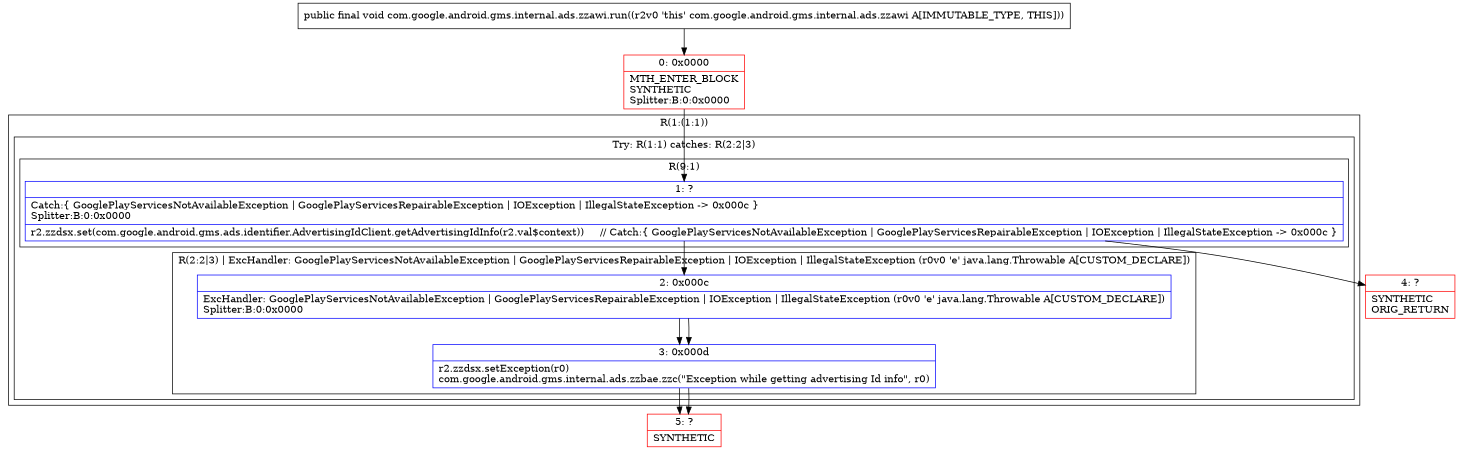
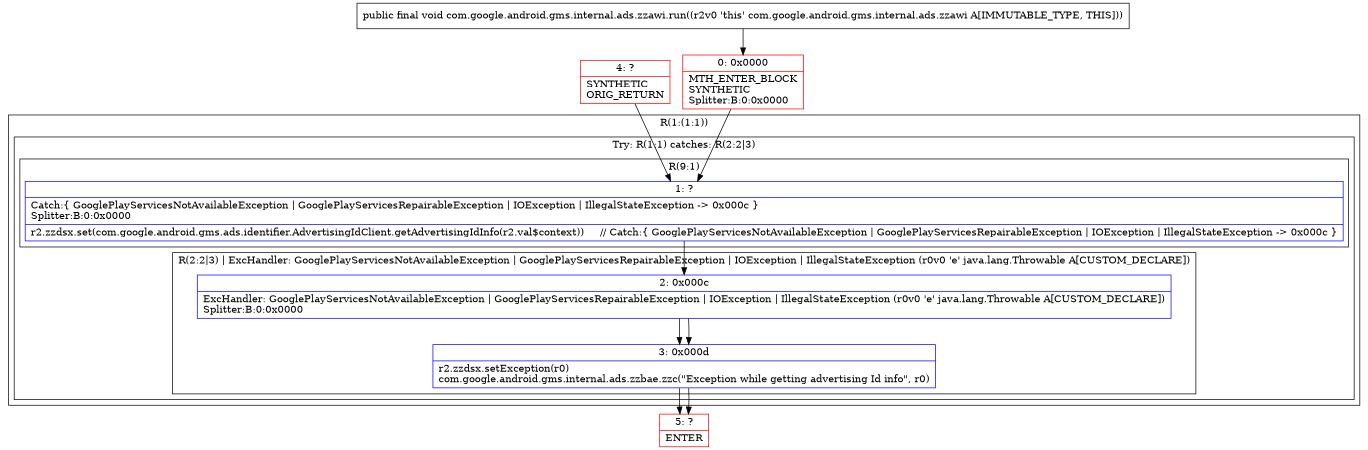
(1233, 258) -> (653, 143)
(684, 438) -> (684, 438)
